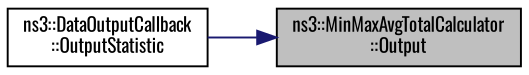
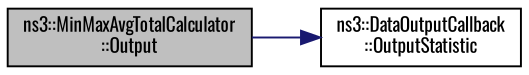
(232, 37) -> (276, 37)
